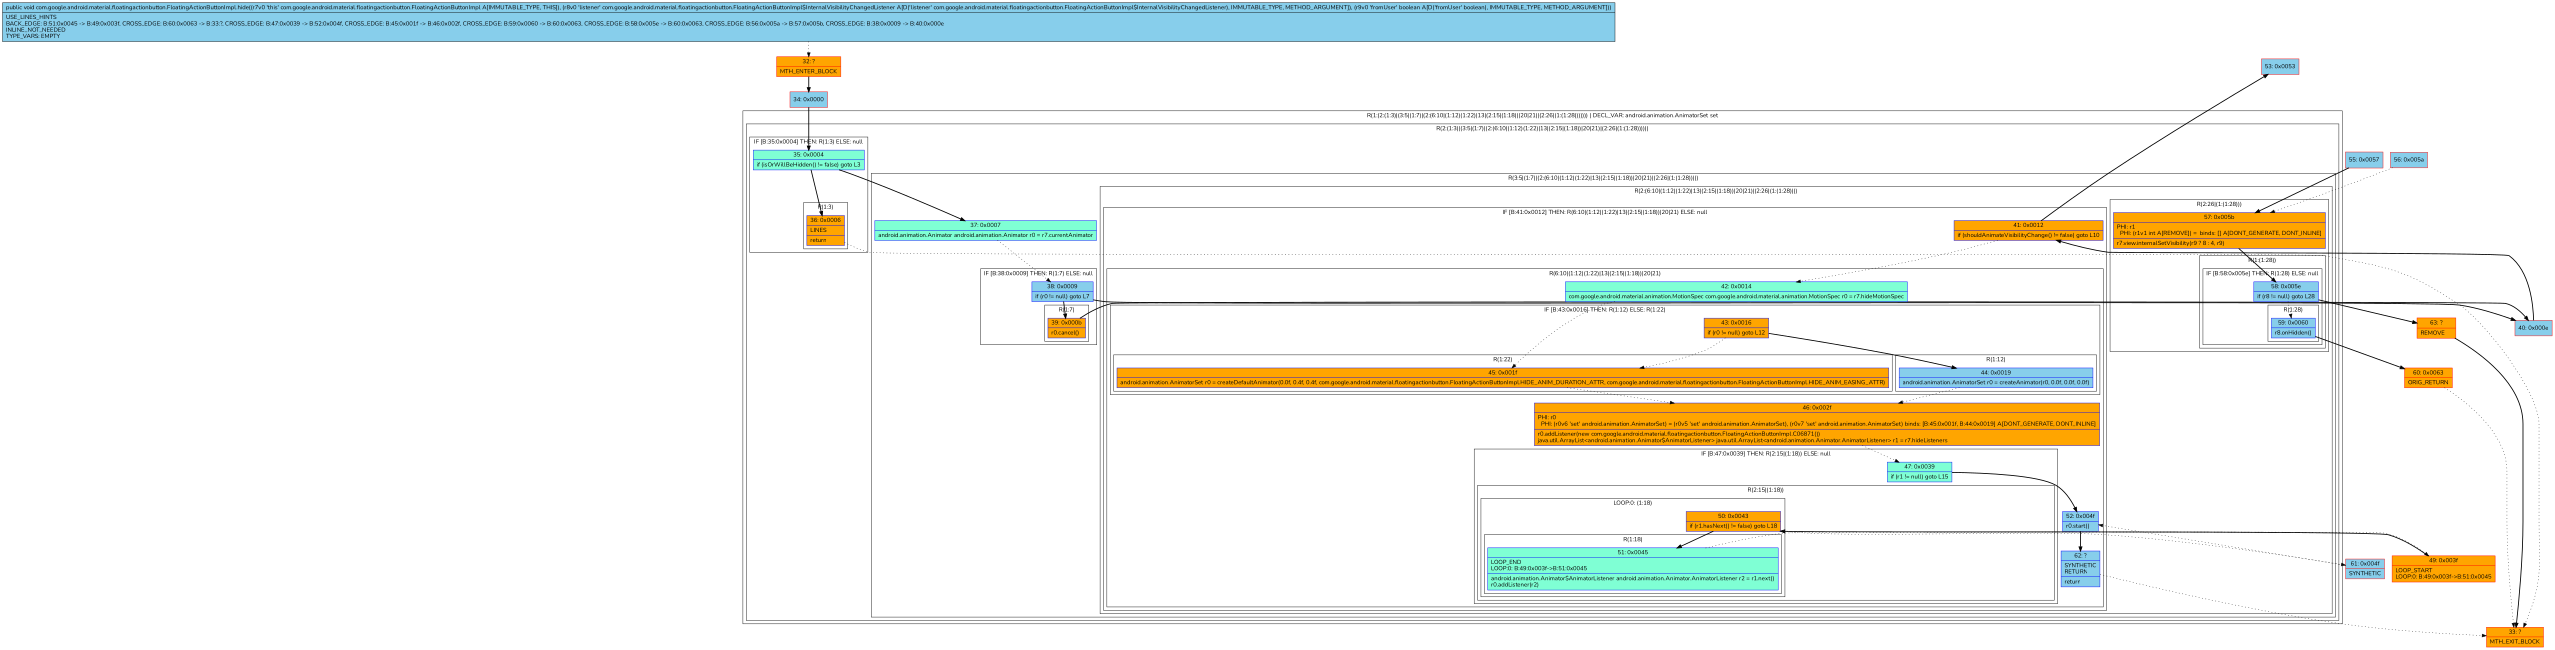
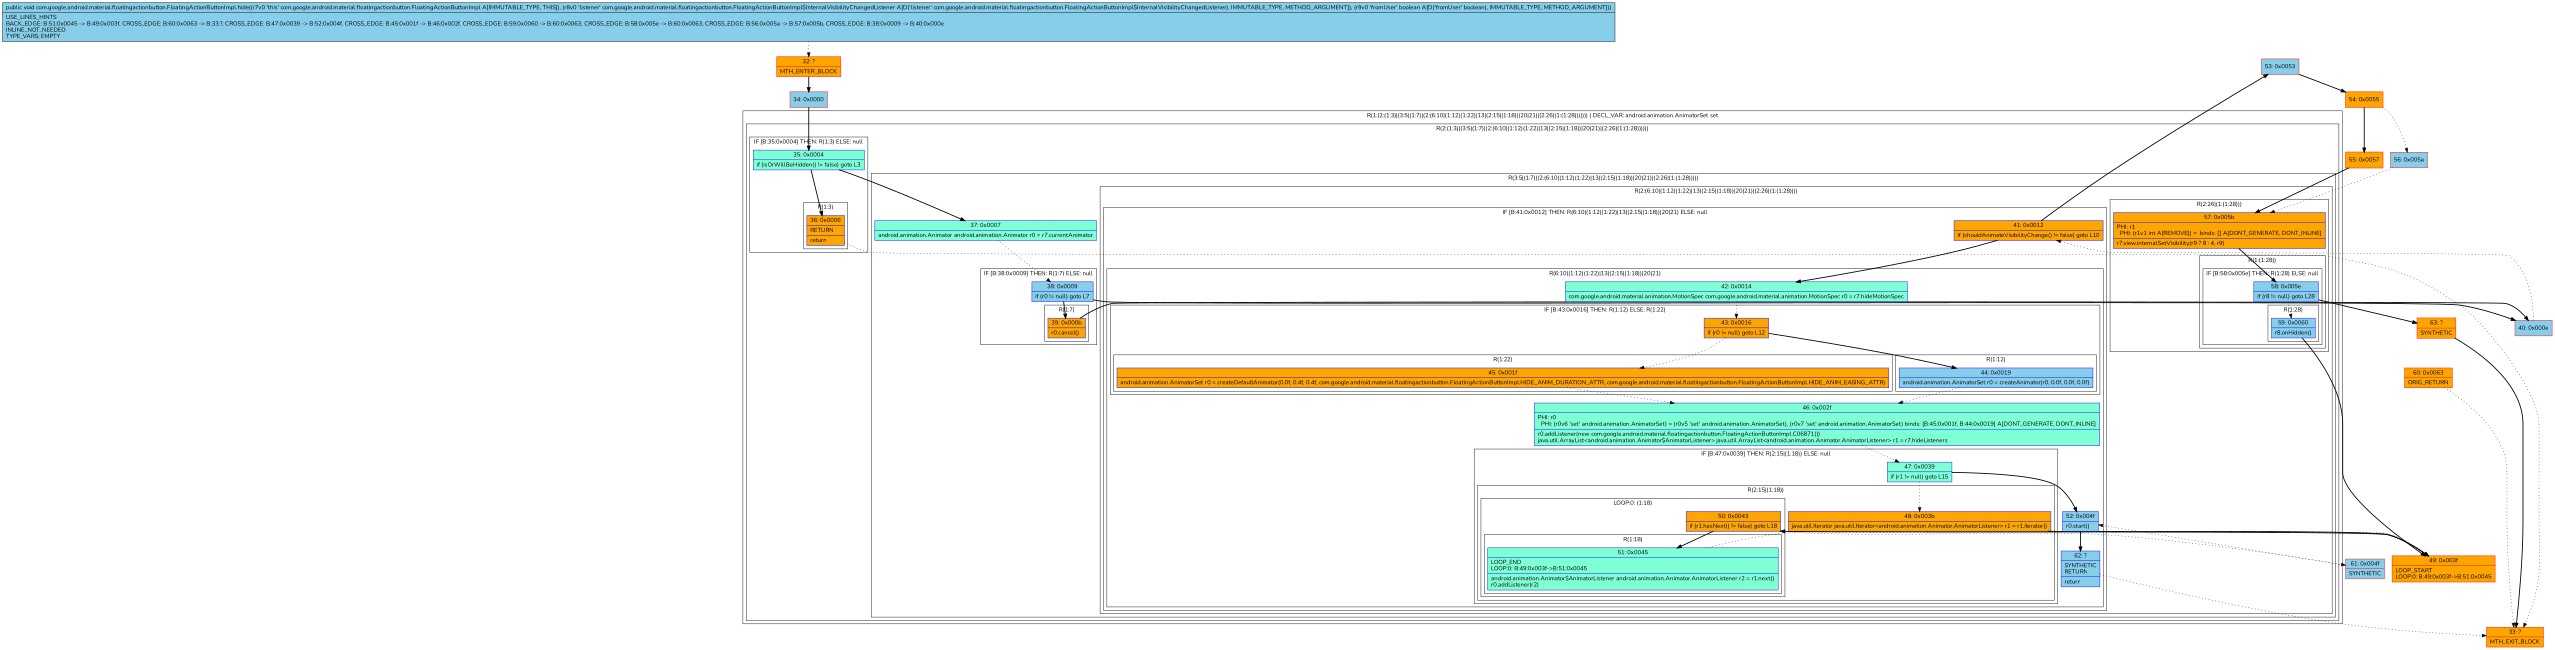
none -> (2364, 100)
(2364, 160) -> (2364, 160)
(818, 230) -> (822, 230)
(2346, 253) -> (2346, 253)
(1900, 263) -> (1900, 263)
(1561, 327) -> (1736, 308)
(2433, 333) -> (2436, 333)
(2358, 352) -> (2346, 483)
(1817, 424) -> (1817, 424)
none -> (1920, 521)
